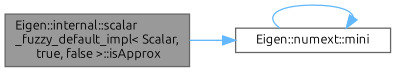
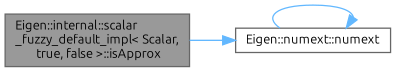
(313, 40) -> (313, 40)
